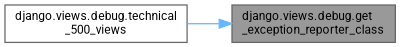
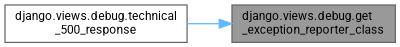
(96, 24) -> (96, 24)
